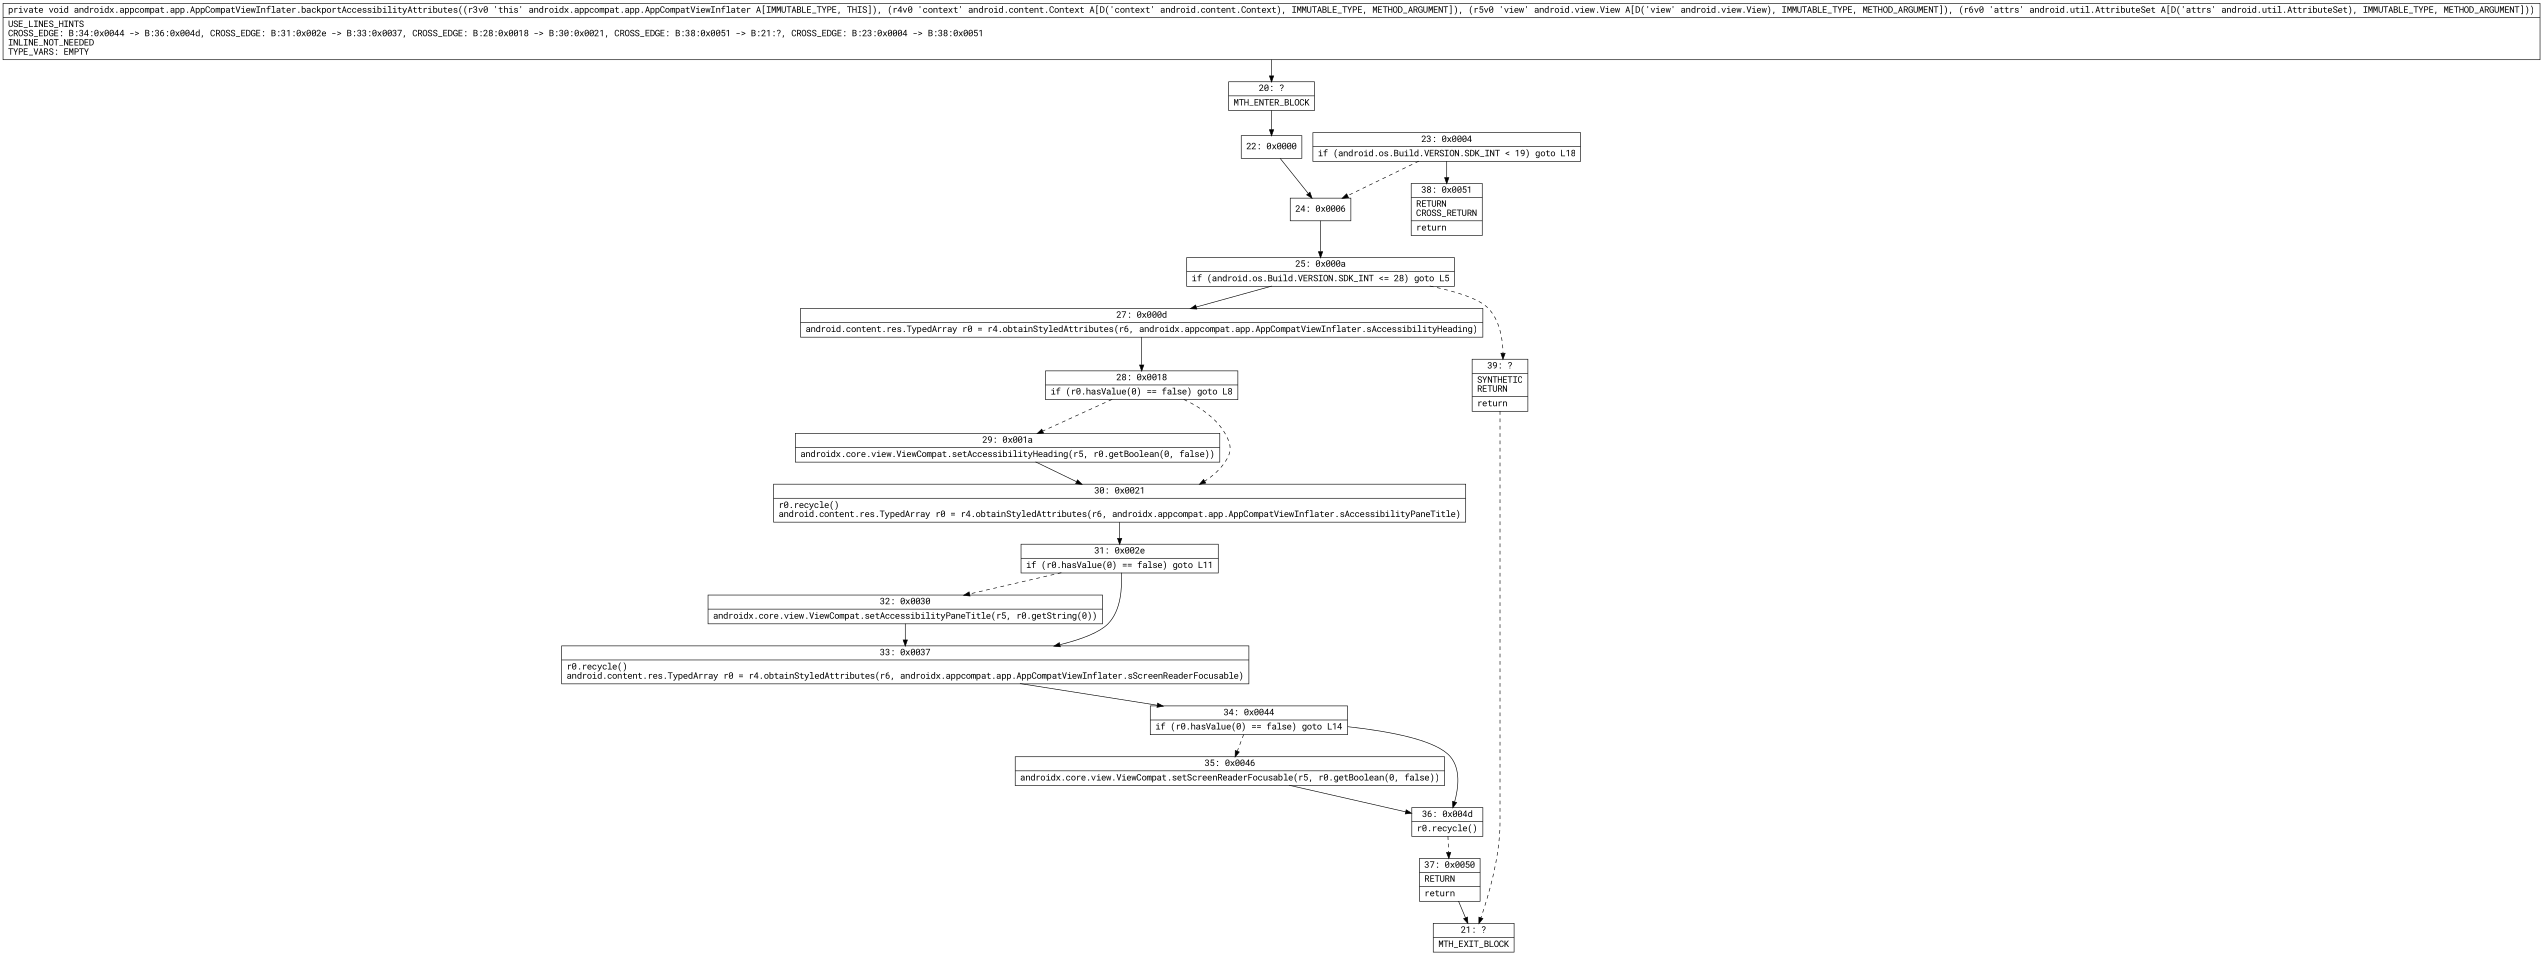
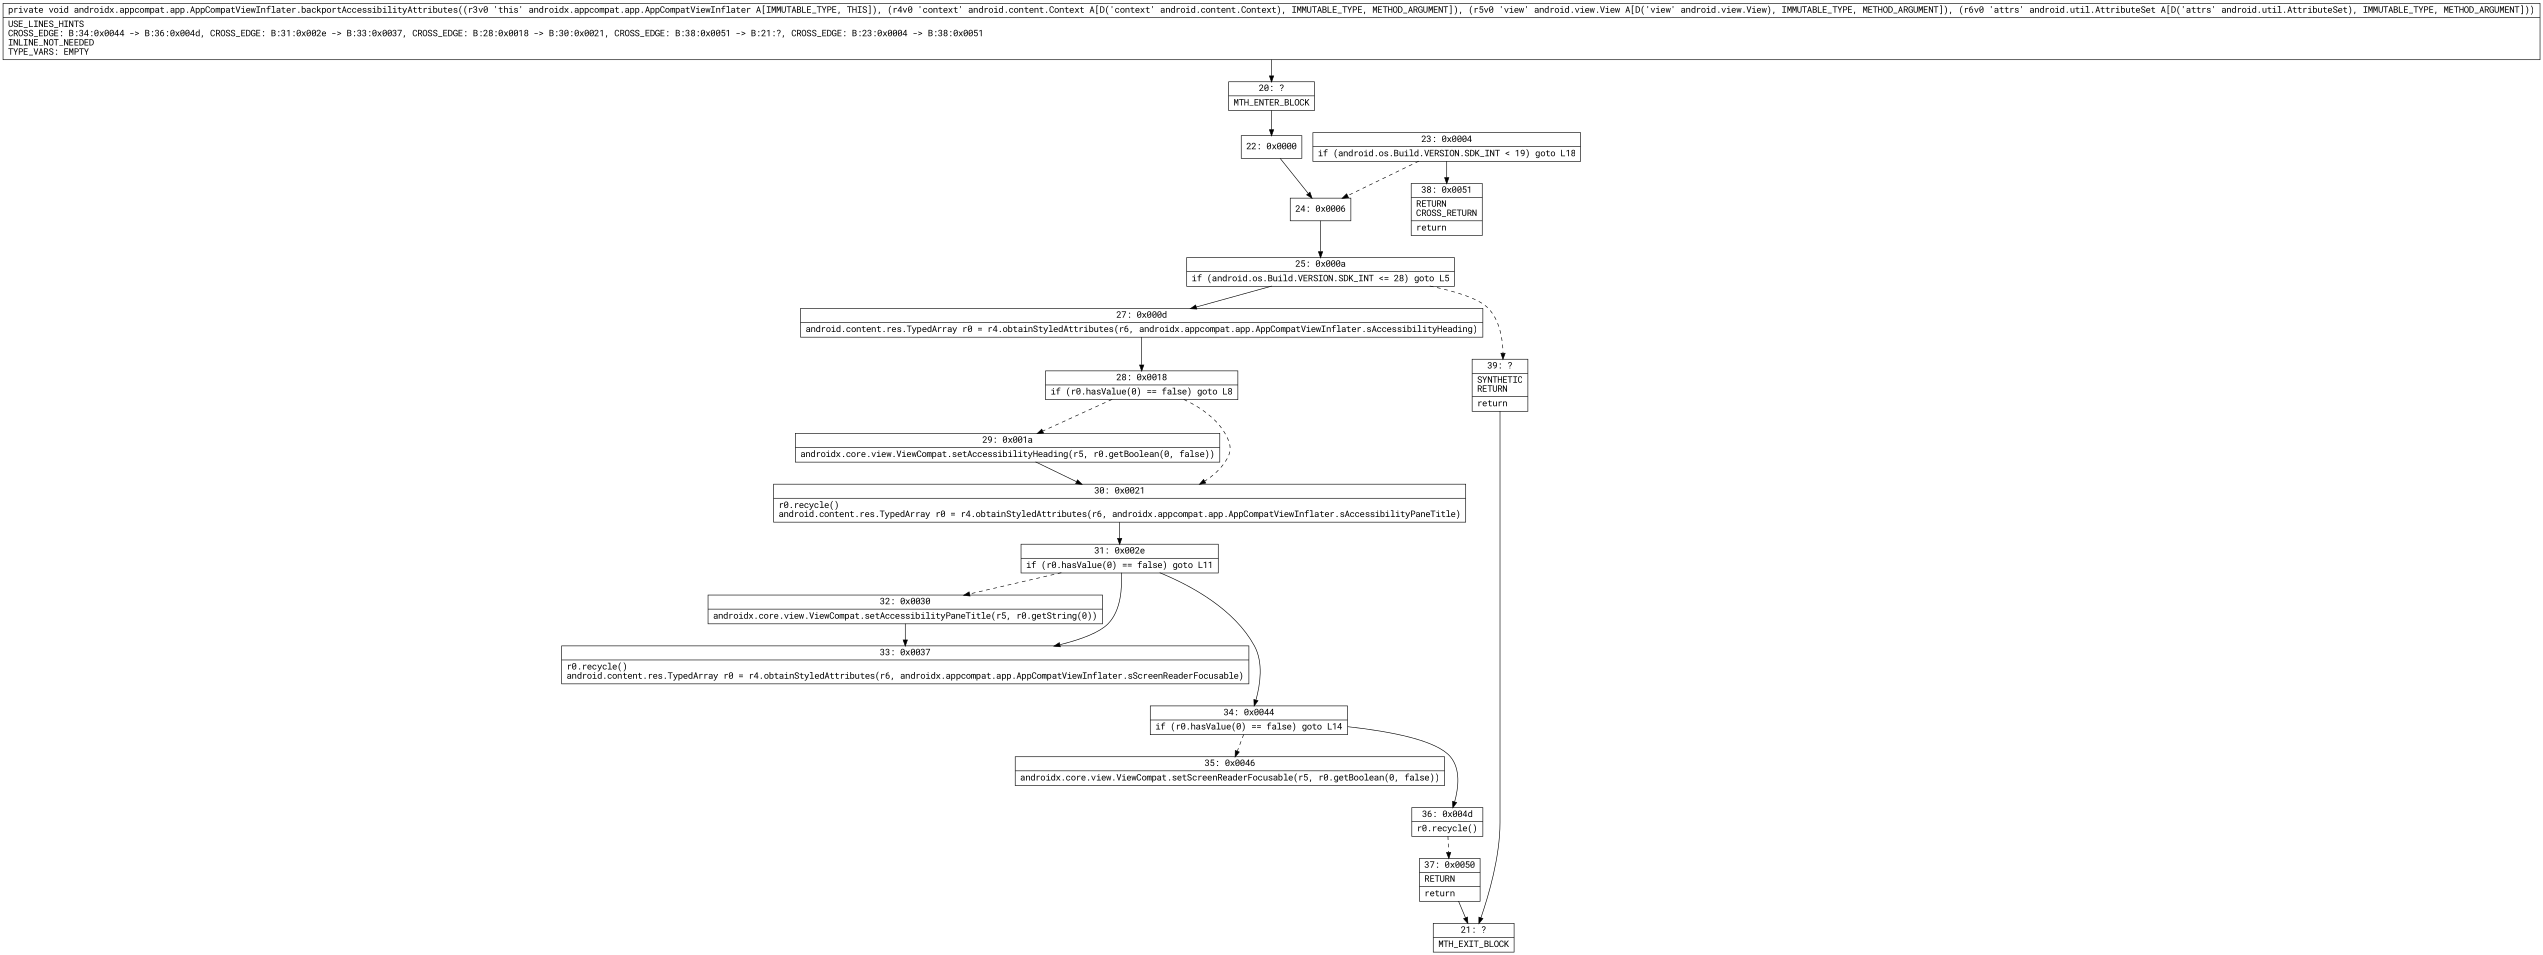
(1500, 666) -> (1500, 666)
(1089, 694) -> (1234, 620)
(1347, 799) -> none
